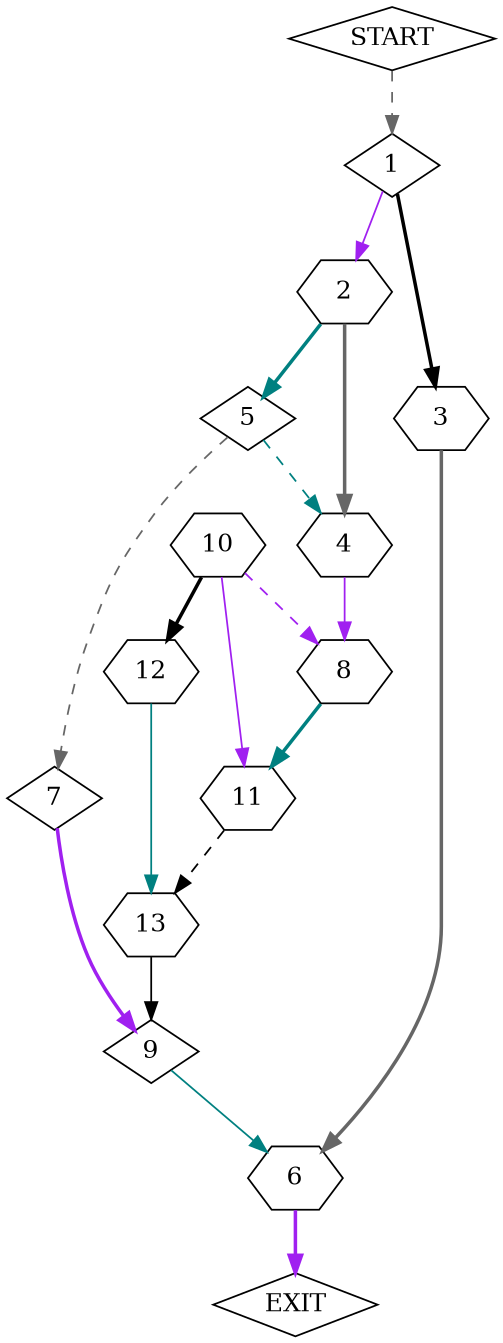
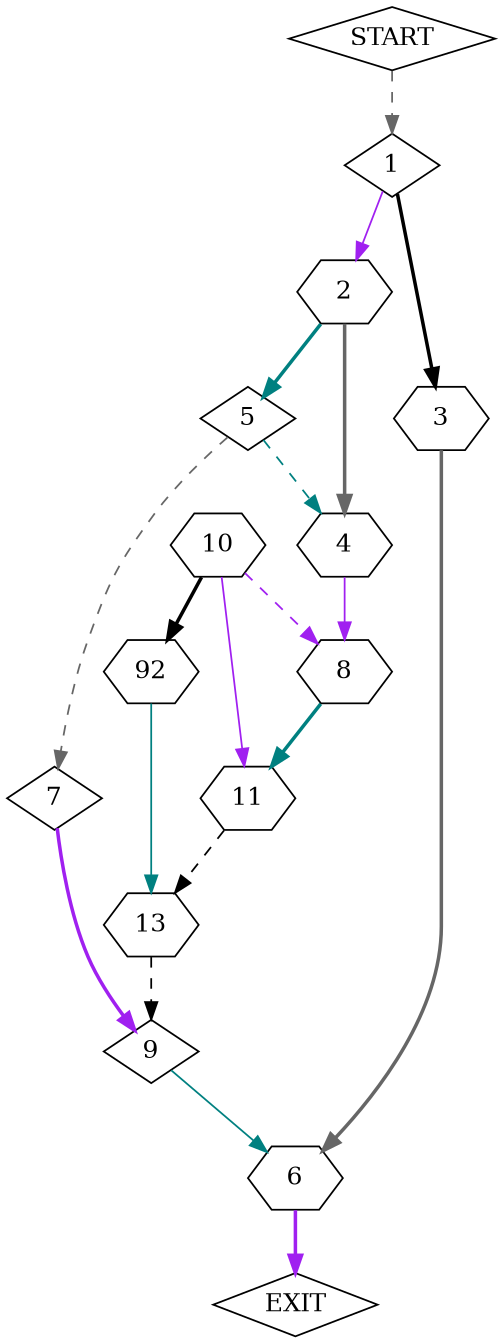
(151, 672) -> (151, 672)
(151, 980) -> (151, 980)
